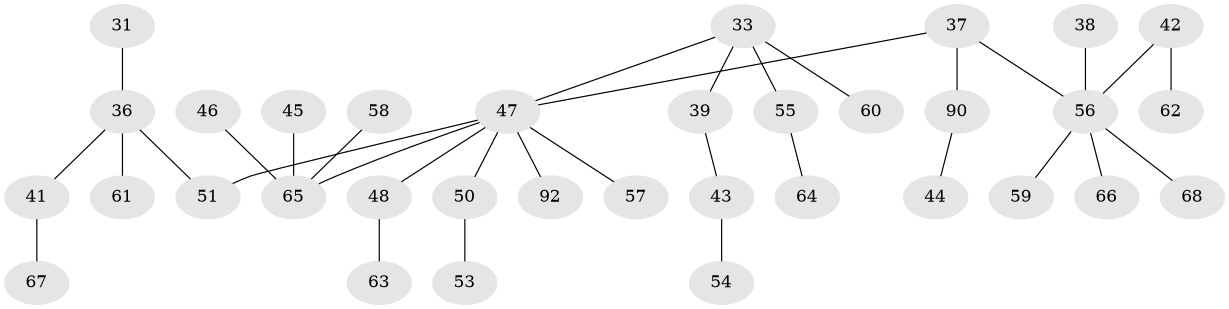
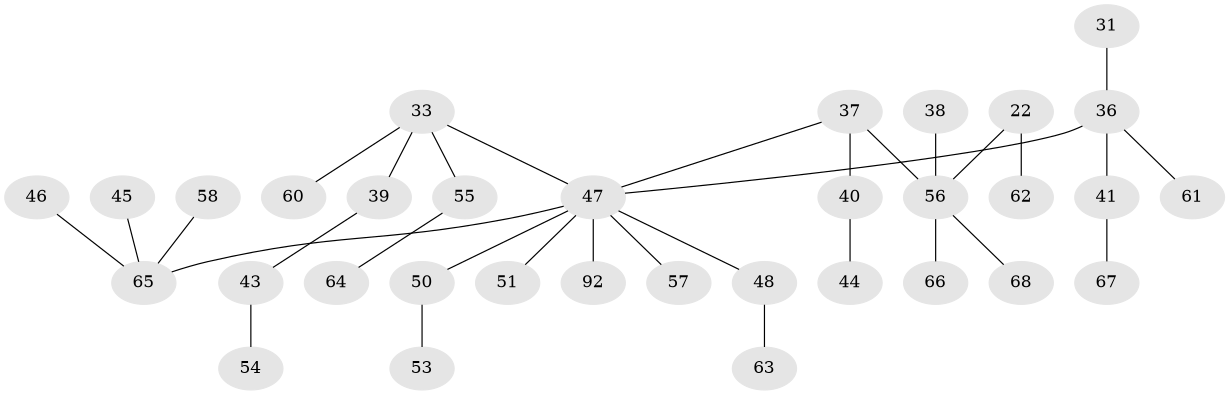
(1171, 26) -> (1021, 112)
(957, 112) -> (850, 197)
(165, 154) -> (867, 167)
(1021, 197) -> none
